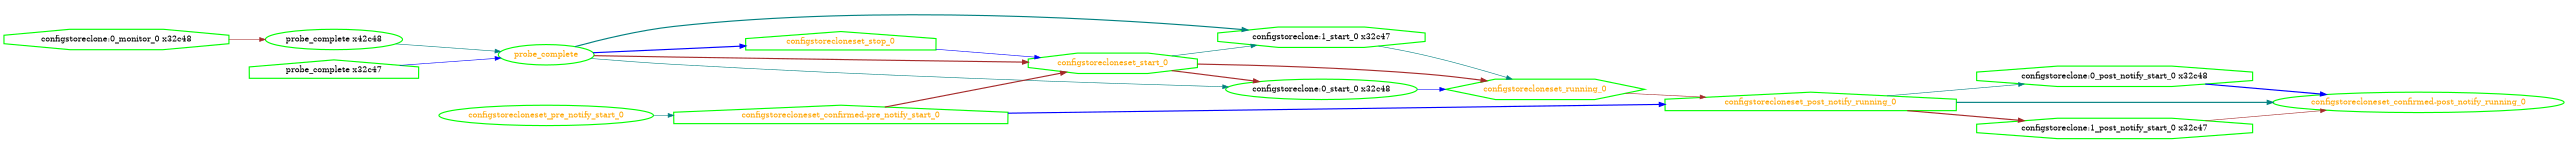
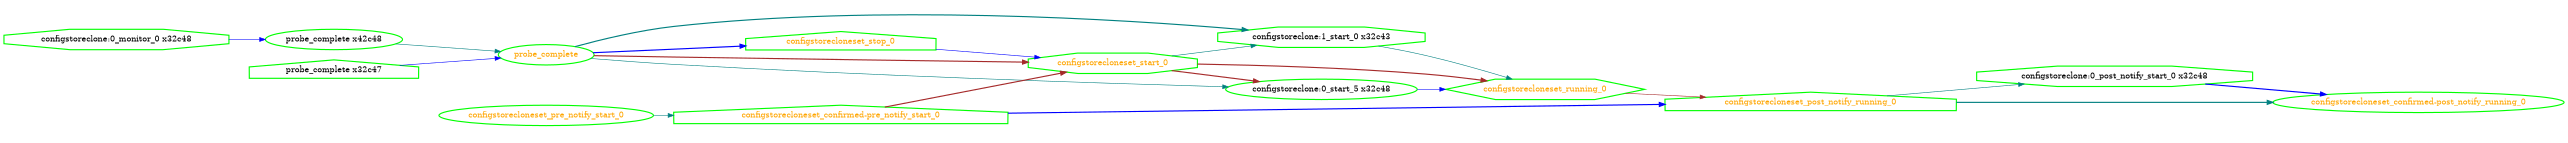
(1321, 37) -> (1321, 37)
(244, 39) -> (244, 39)
(1321, 89) -> (1321, 89)
(2115, 128) -> none
